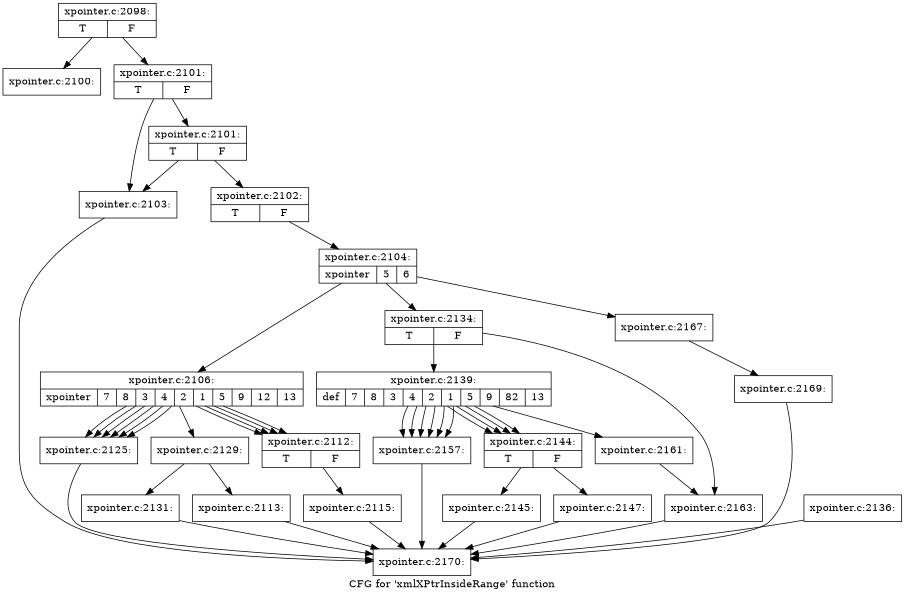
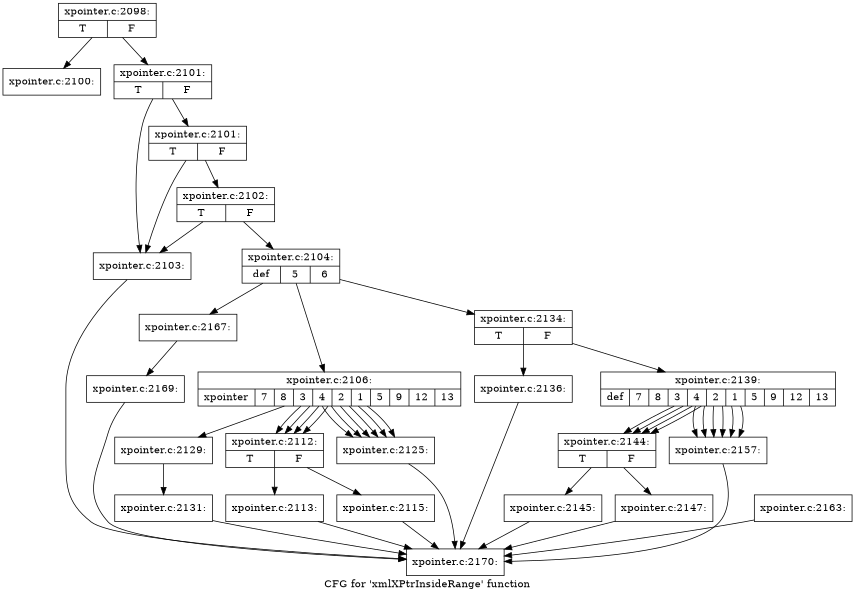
none -> (185, 235)
(348, 274) -> (261, 274)
(627, 376) -> (523, 356)
(512, 397) -> (797, 397)
(644, 450) -> none
(218, 476) -> (275, 477)
